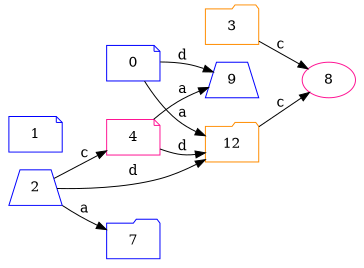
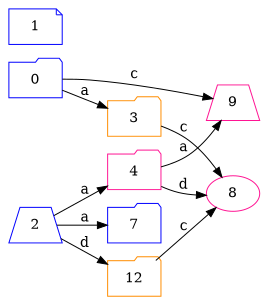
(183, 56) -> (134, 75)
(133, 63) -> (36, 80)
(232, 80) -> (233, 103)
(171, 114) -> (80, 97)
(133, 137) -> (134, 172)
(84, 154) -> (85, 190)
(177, 154) -> (178, 192)
